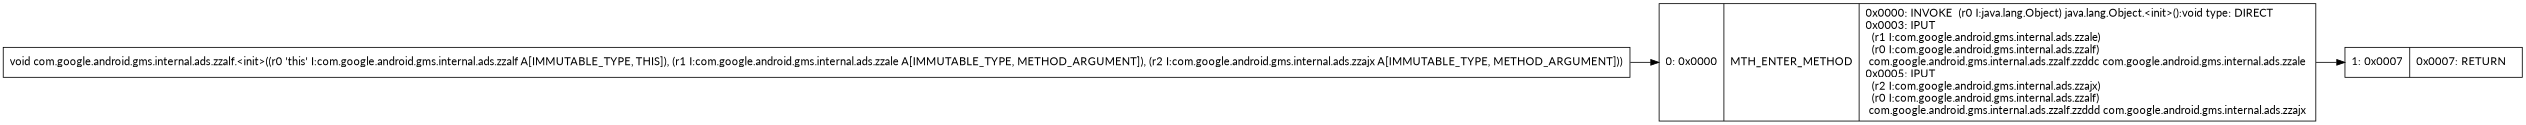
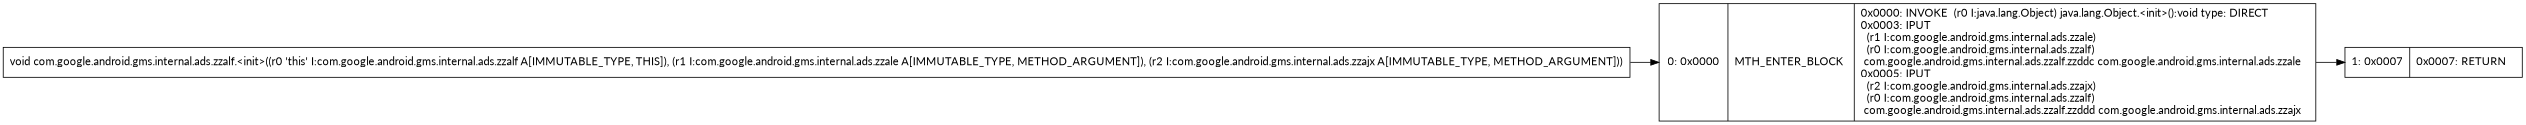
(1792, 62) -> (1789, 62)
